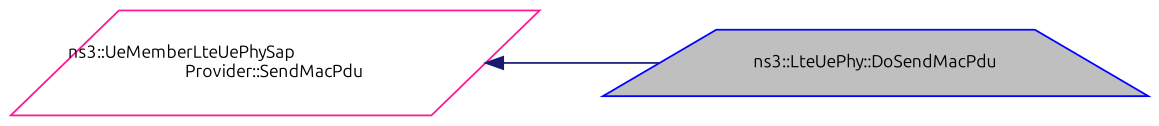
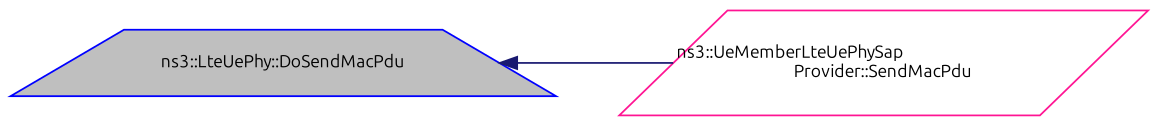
(581, 63) -> (595, 63)
